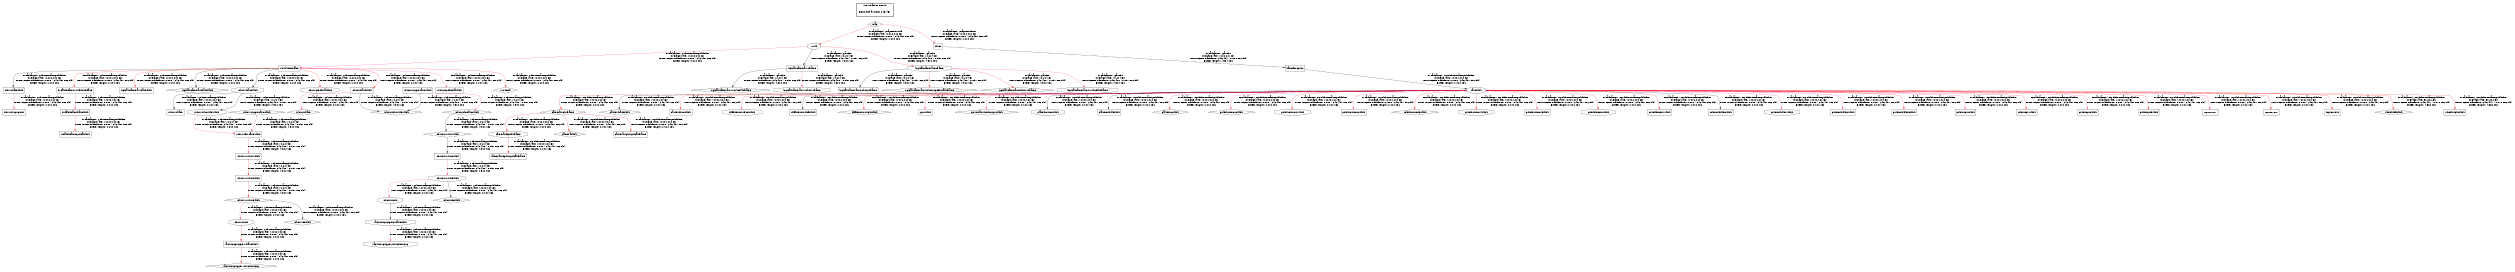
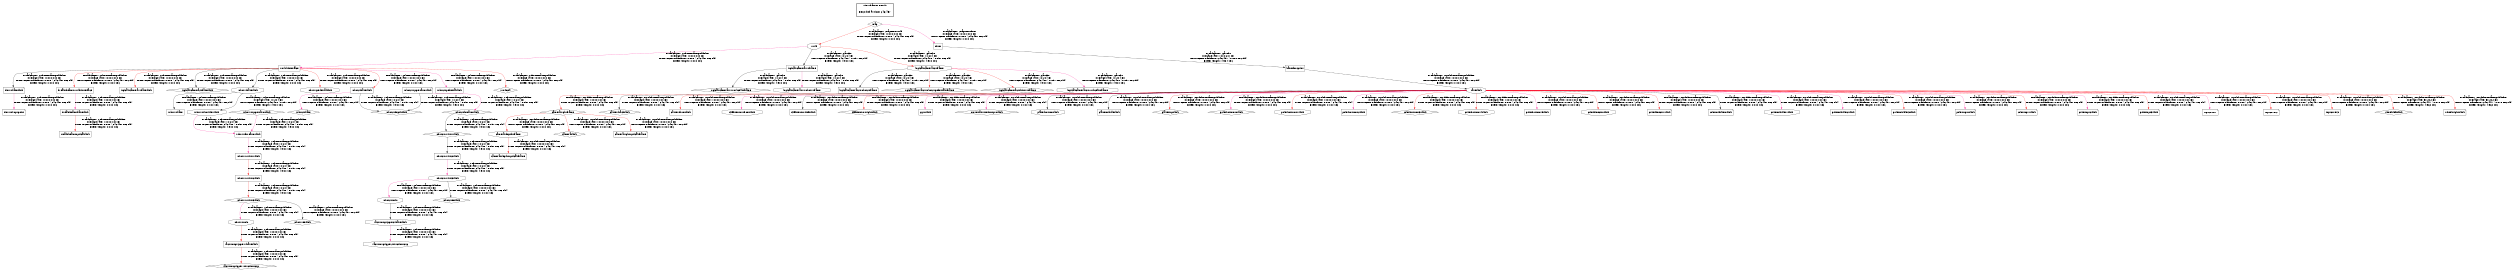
(396, 112) -> (396, 112)
